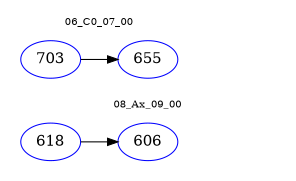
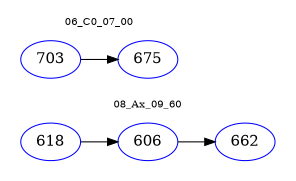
(148, 59) -> (148, 59)
(148, 105) -> (148, 105)
none -> (245, 142)
